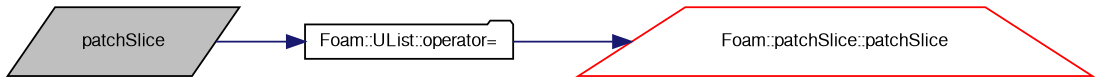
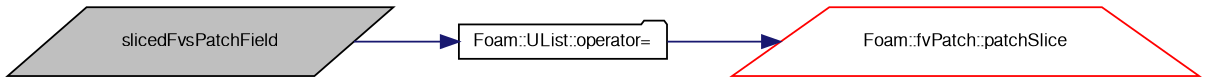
(124, 42) -> (200, 42)
(835, 42) -> (966, 42)
